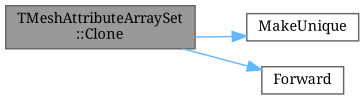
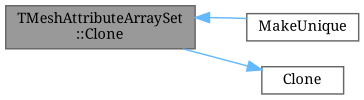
(214, 37) -> (228, 18)
(303, 80) -> (303, 80)
